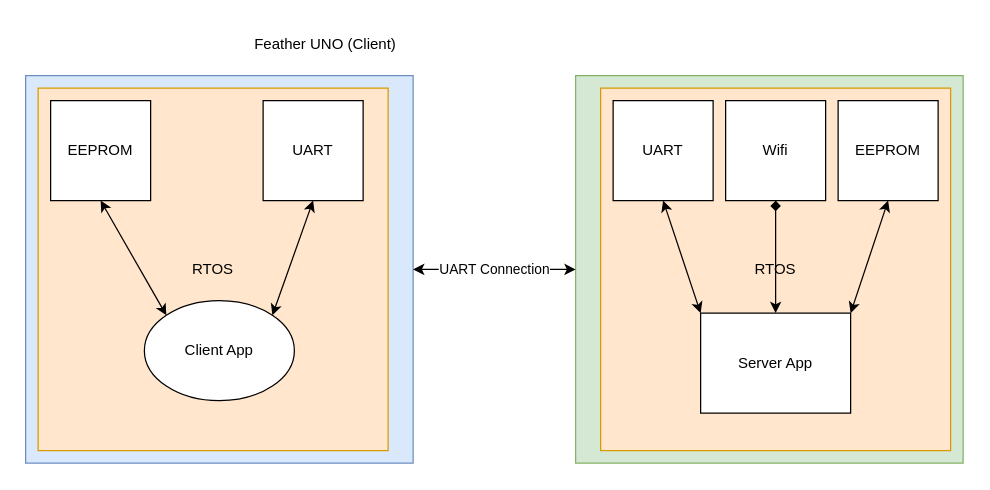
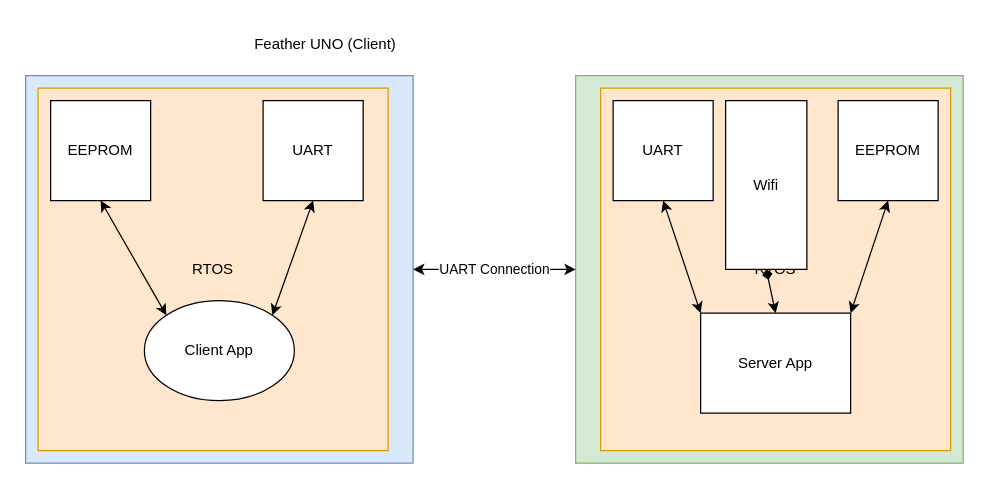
(776, 151) -> (766, 185)
